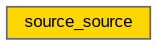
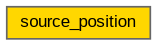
(79, 23) -> (79, 23)
